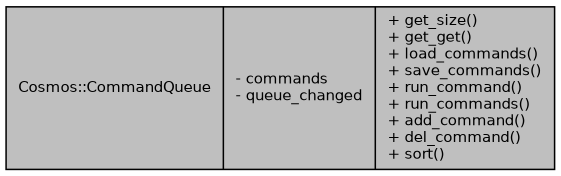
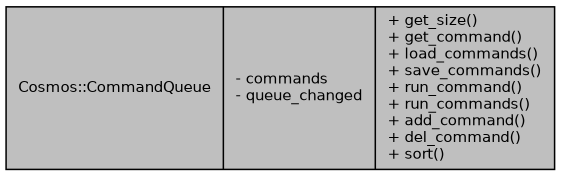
(430, 37) -> (455, 37)
